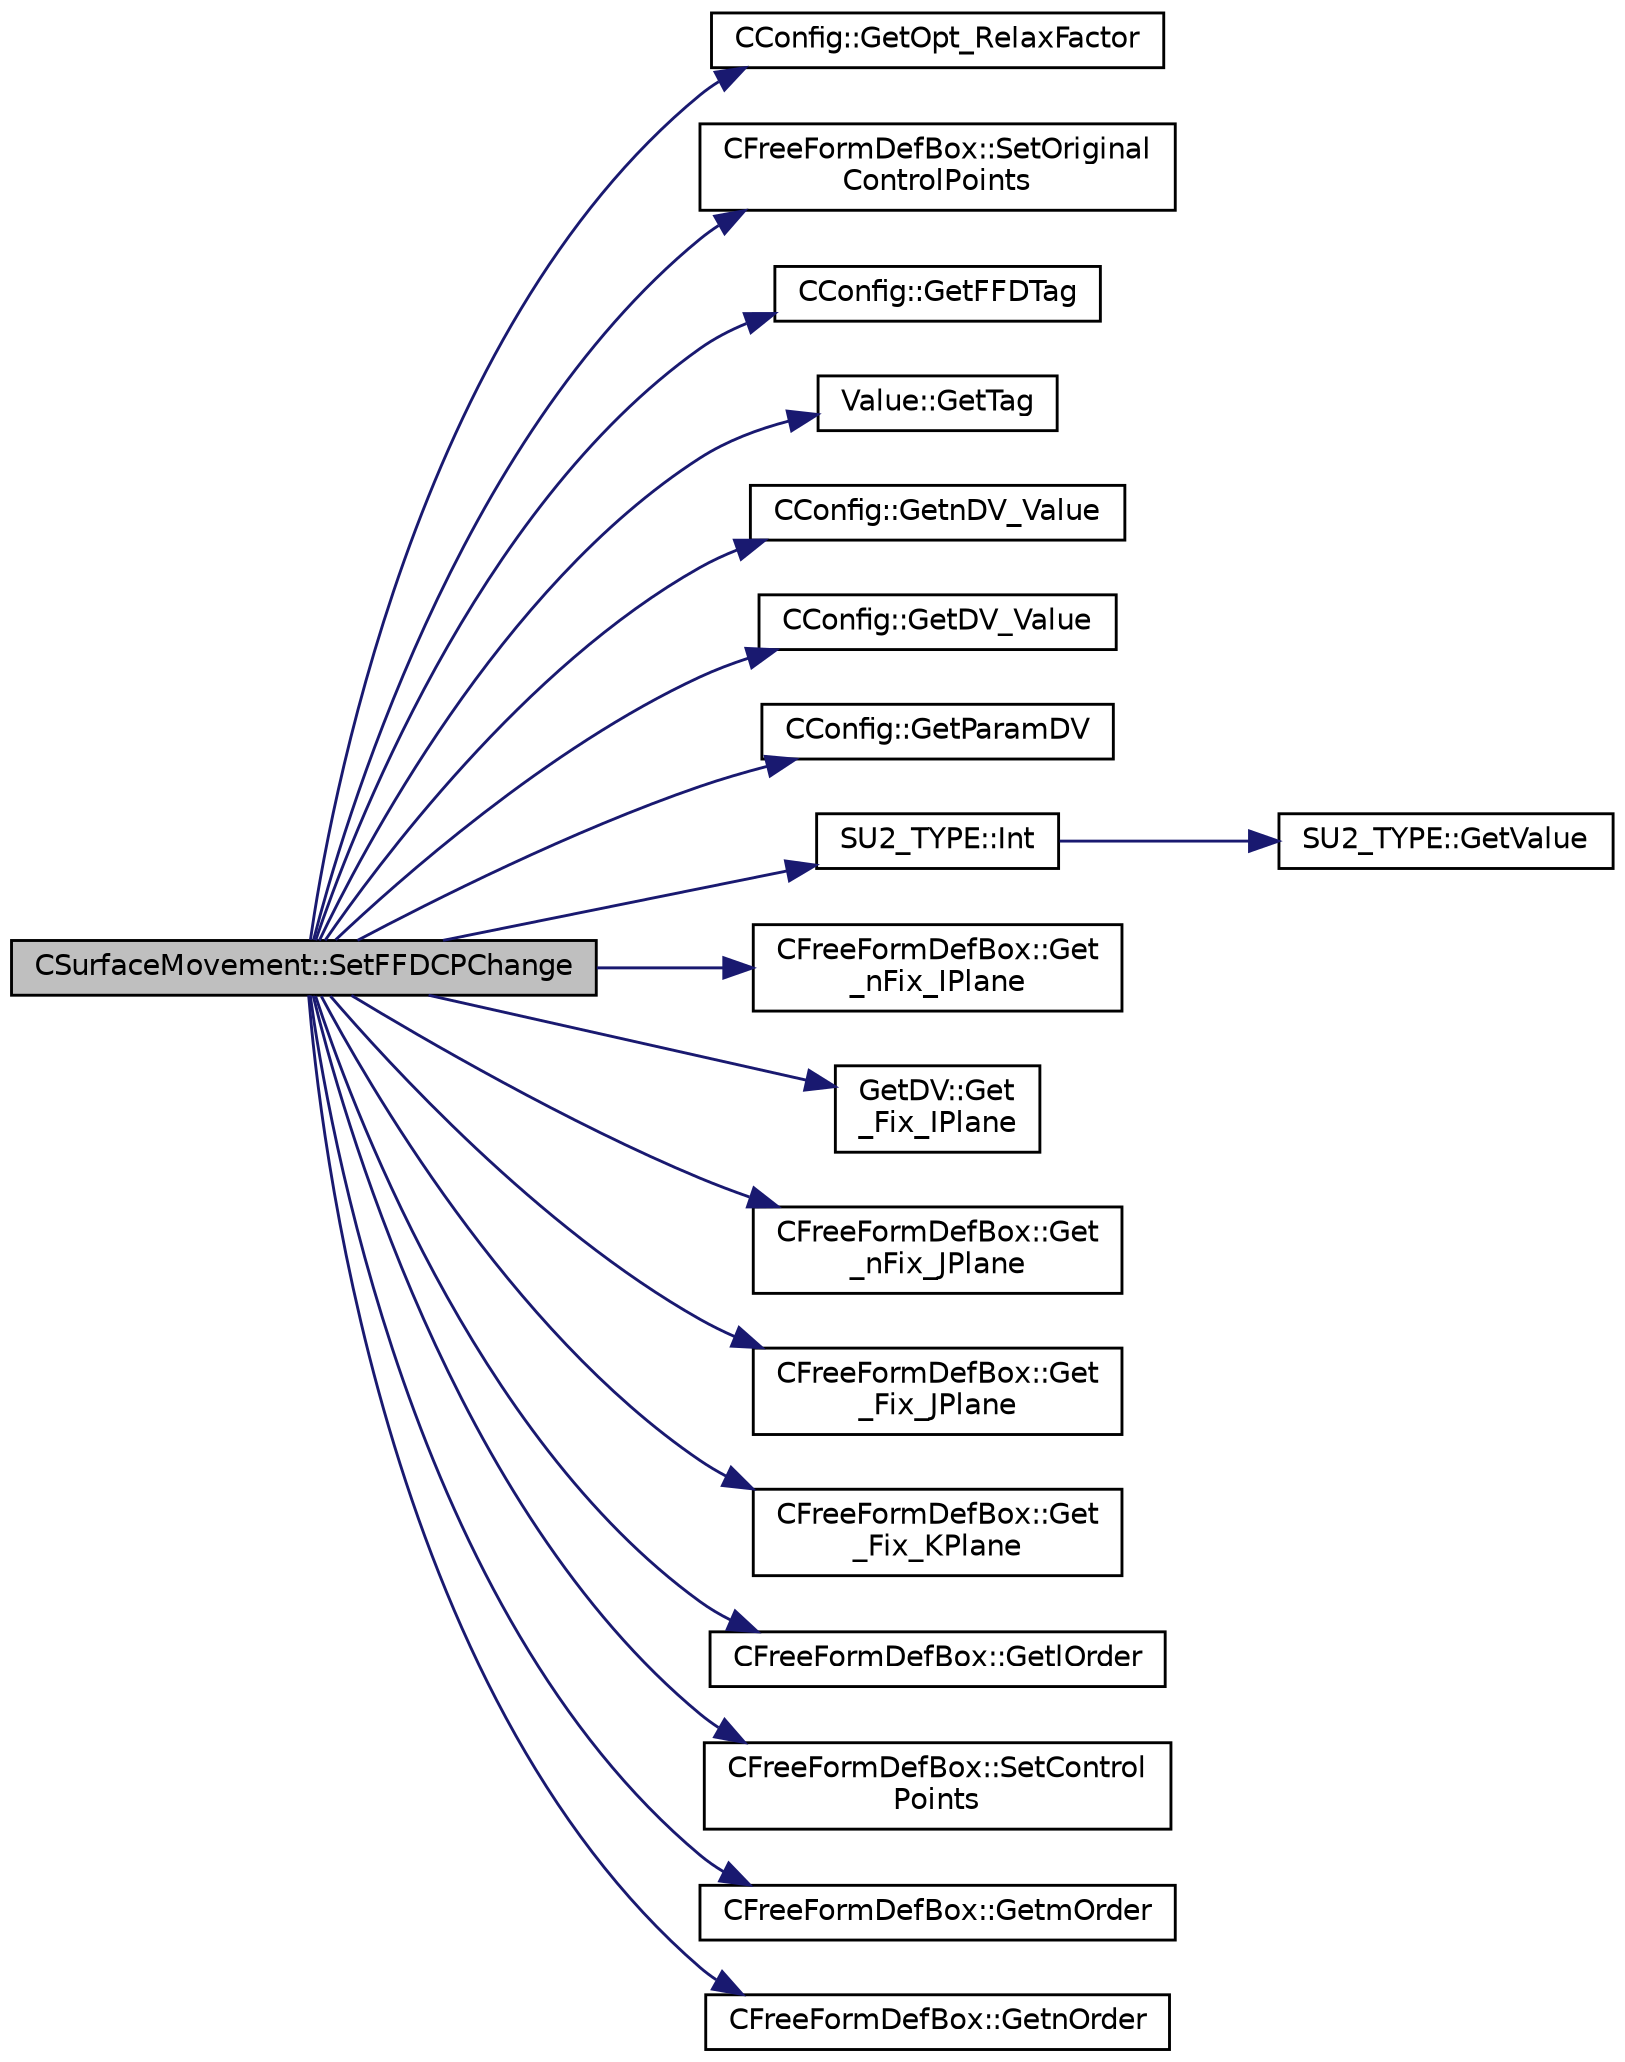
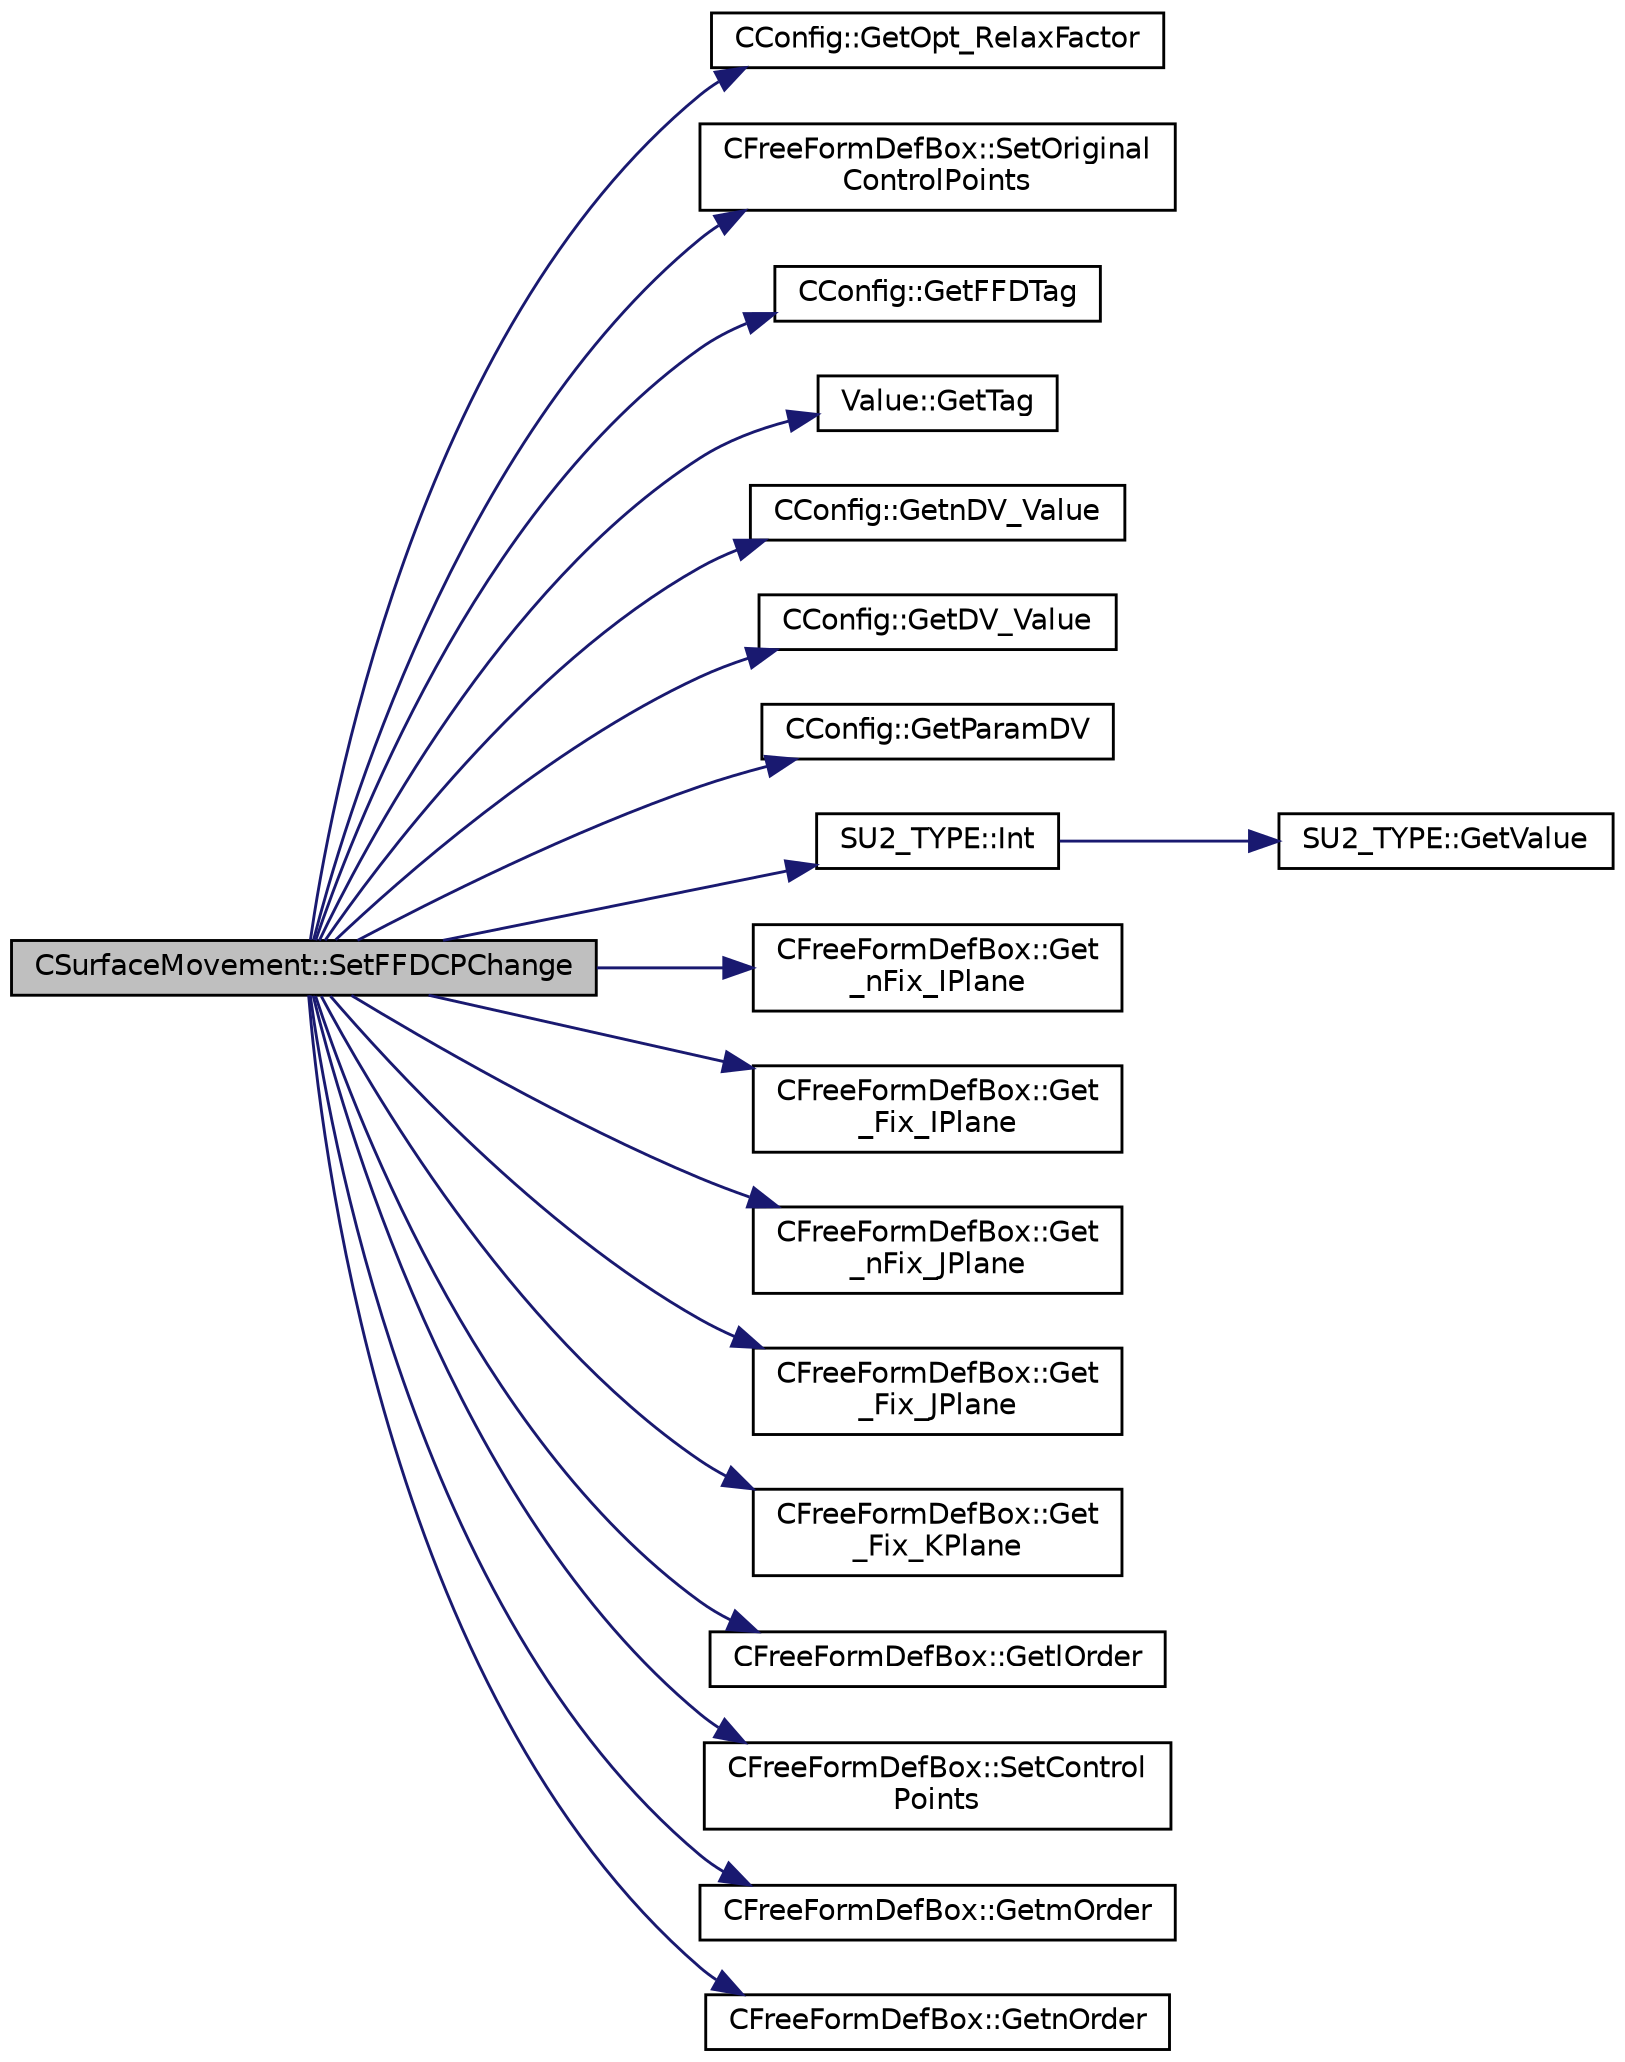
(938, 1109) -> (938, 1109)
